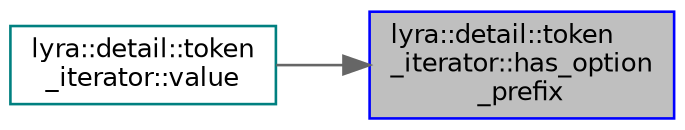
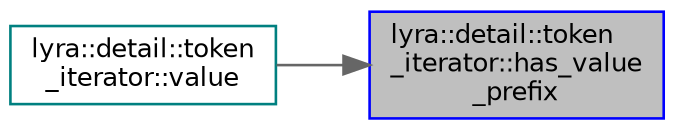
(522, 65) -> (517, 65)
